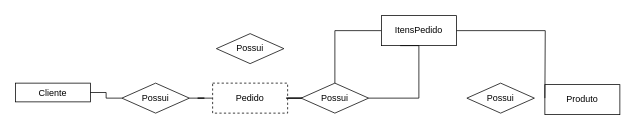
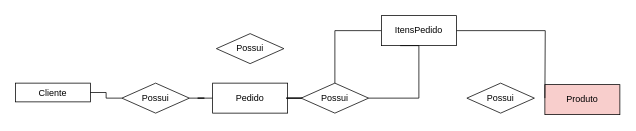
(250, 98) -> (250, 98)
(582, 99) -> (582, 99)
